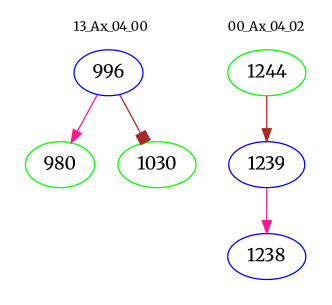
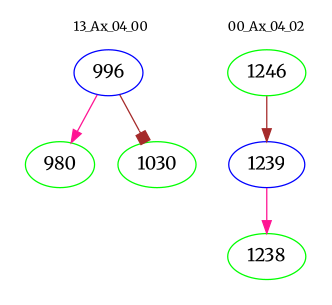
(267, 73) -> (267, 73)
(267, 257) -> (267, 257)
